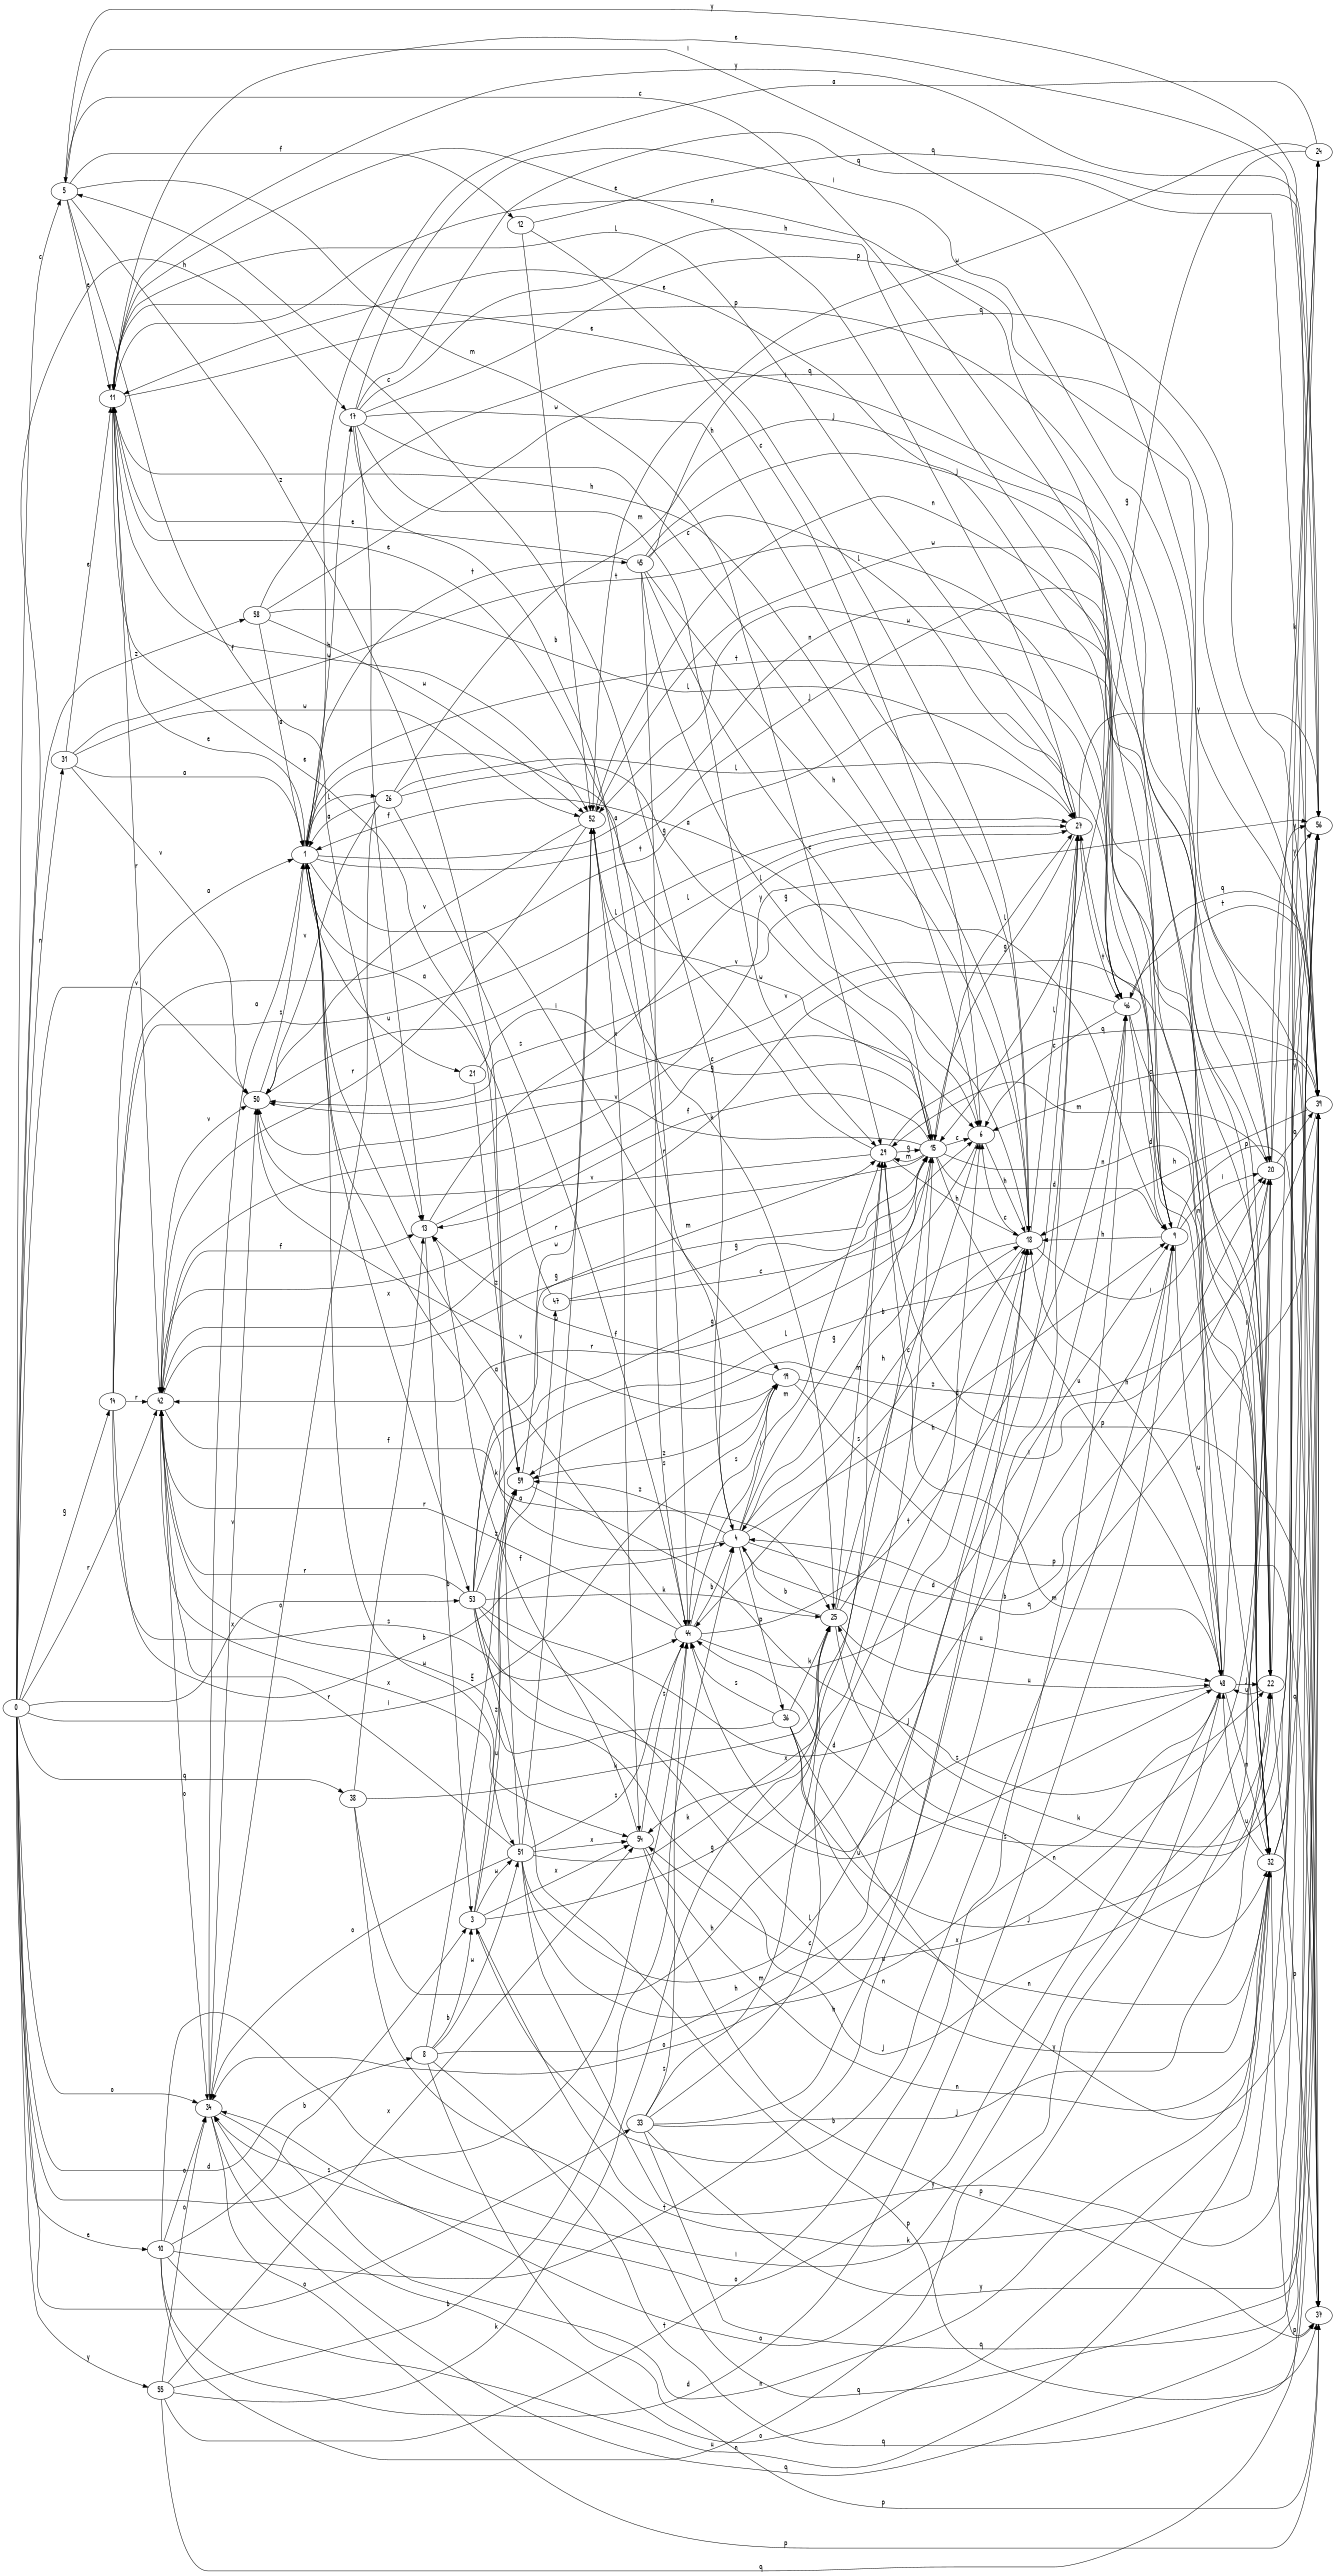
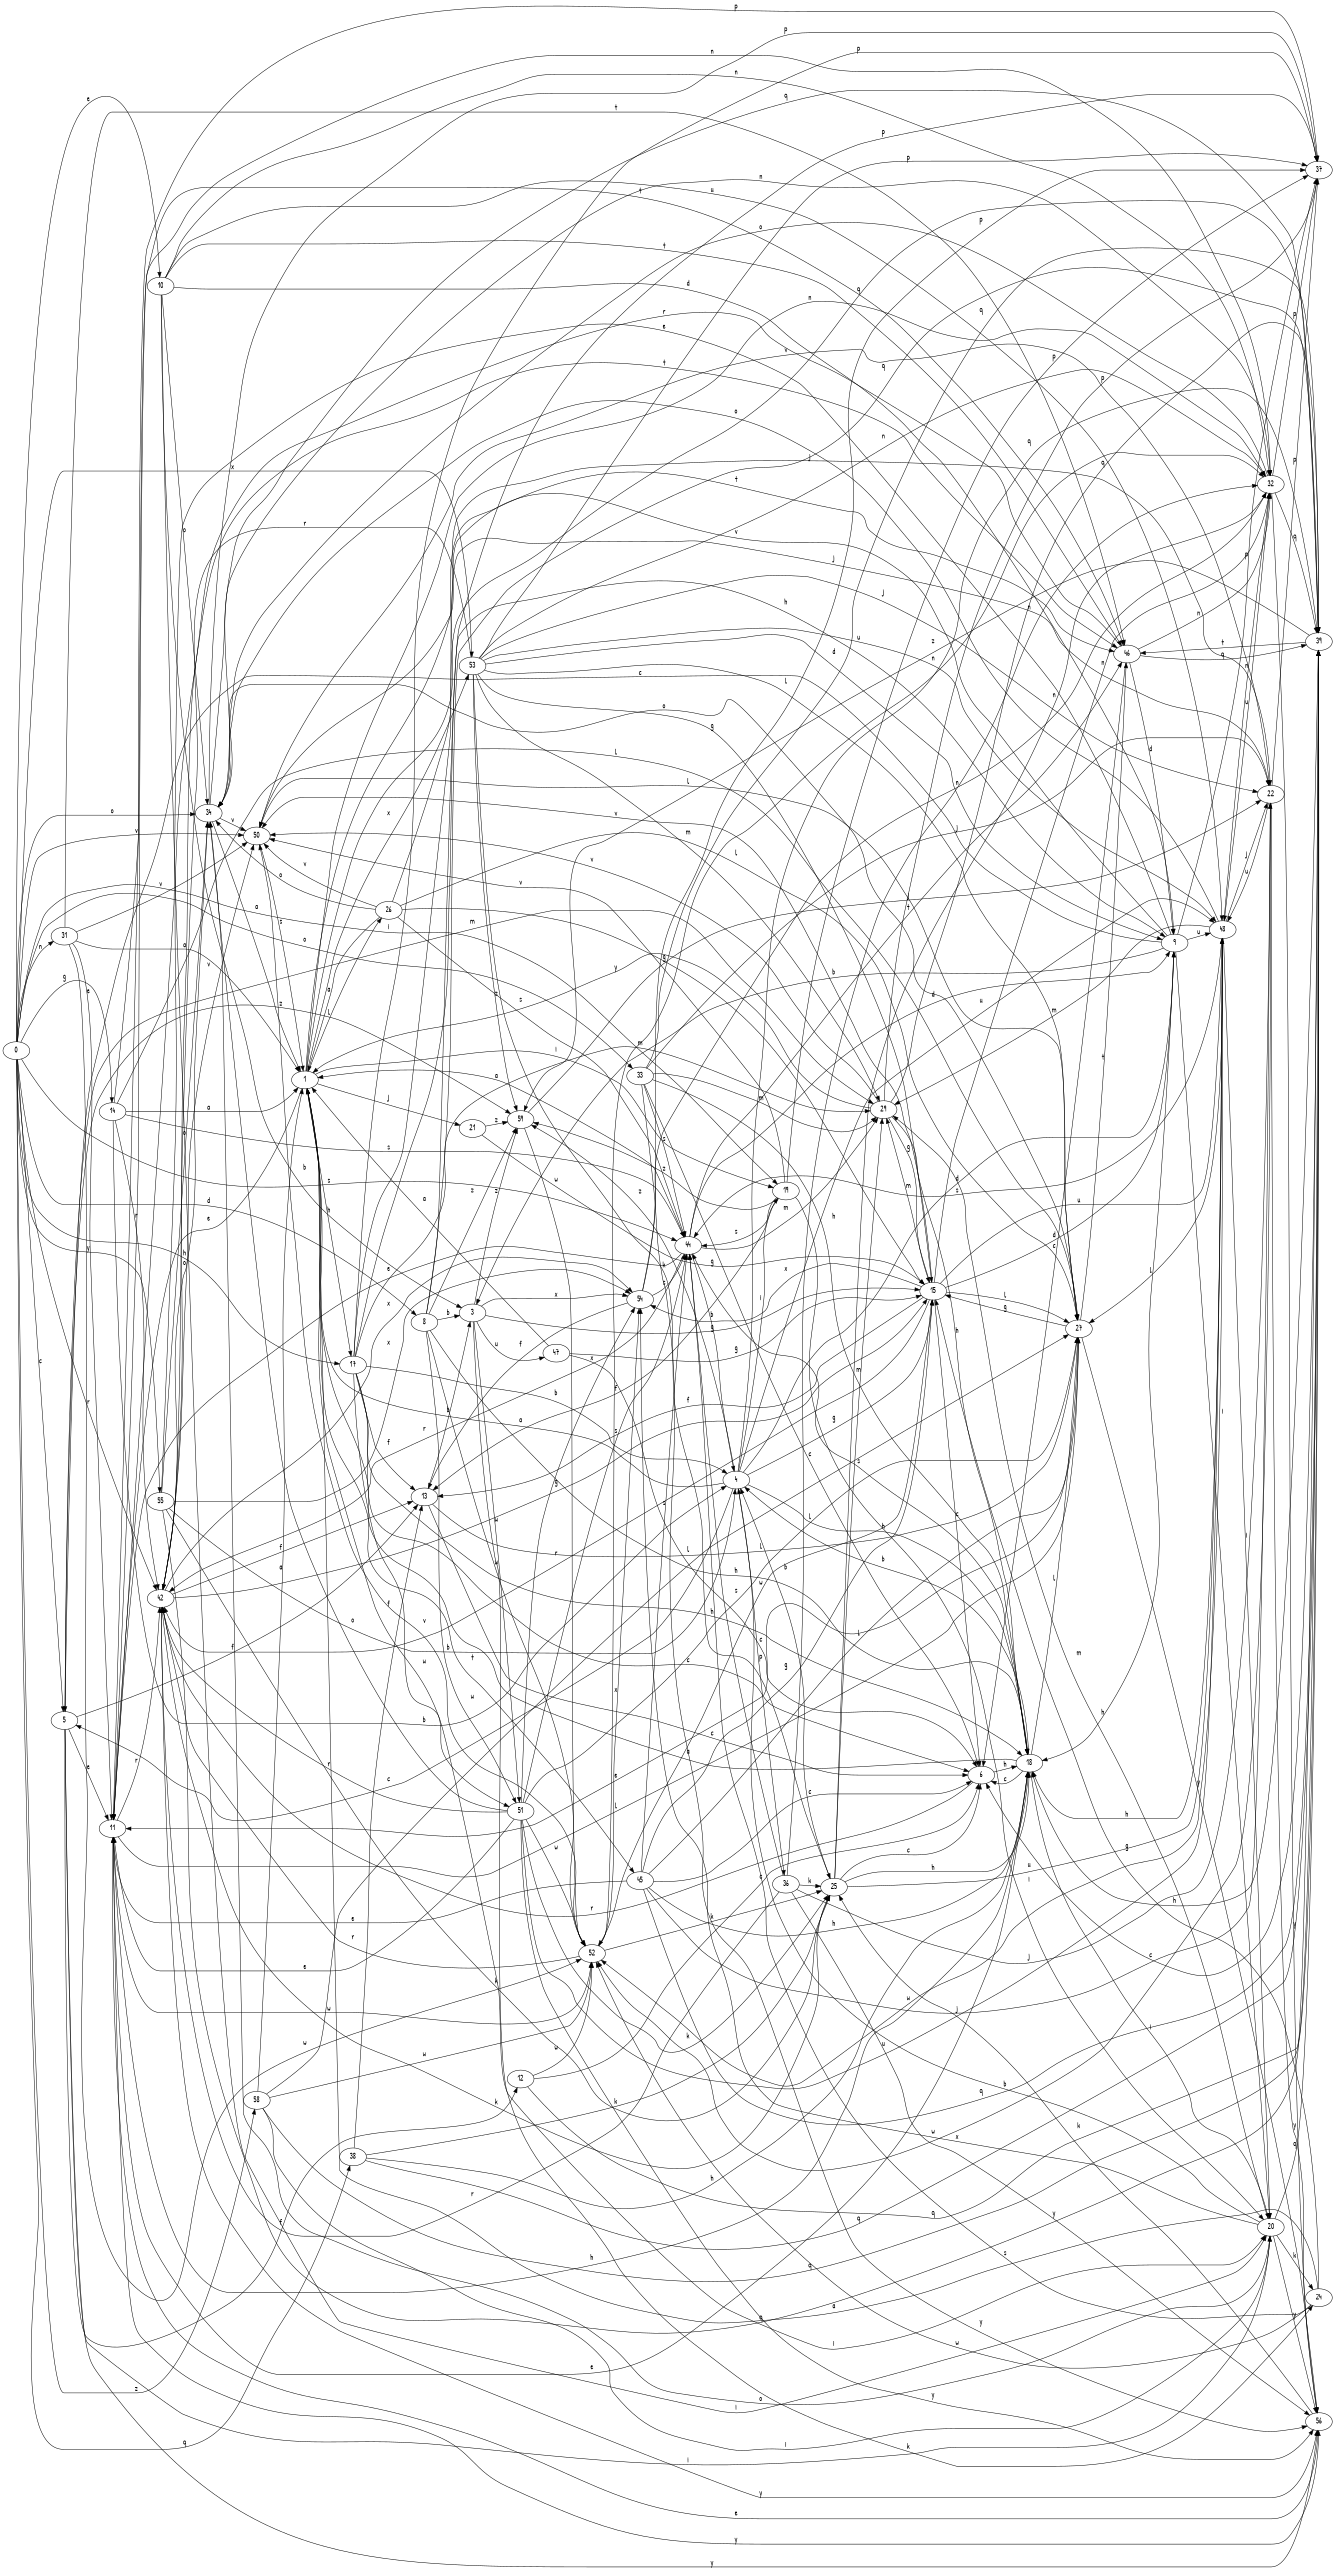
(616, 818) -> (616, 968)
(389, 1019) -> (389, 1098)
none -> (520, 1635)
